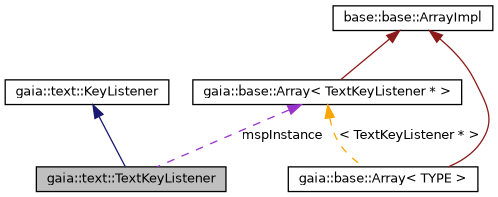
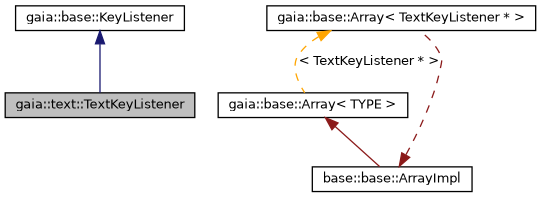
(365, 59) -> (434, 91)
(87, 92) -> (100, 18)
(486, 105) -> (357, 146)
(223, 138) -> none
